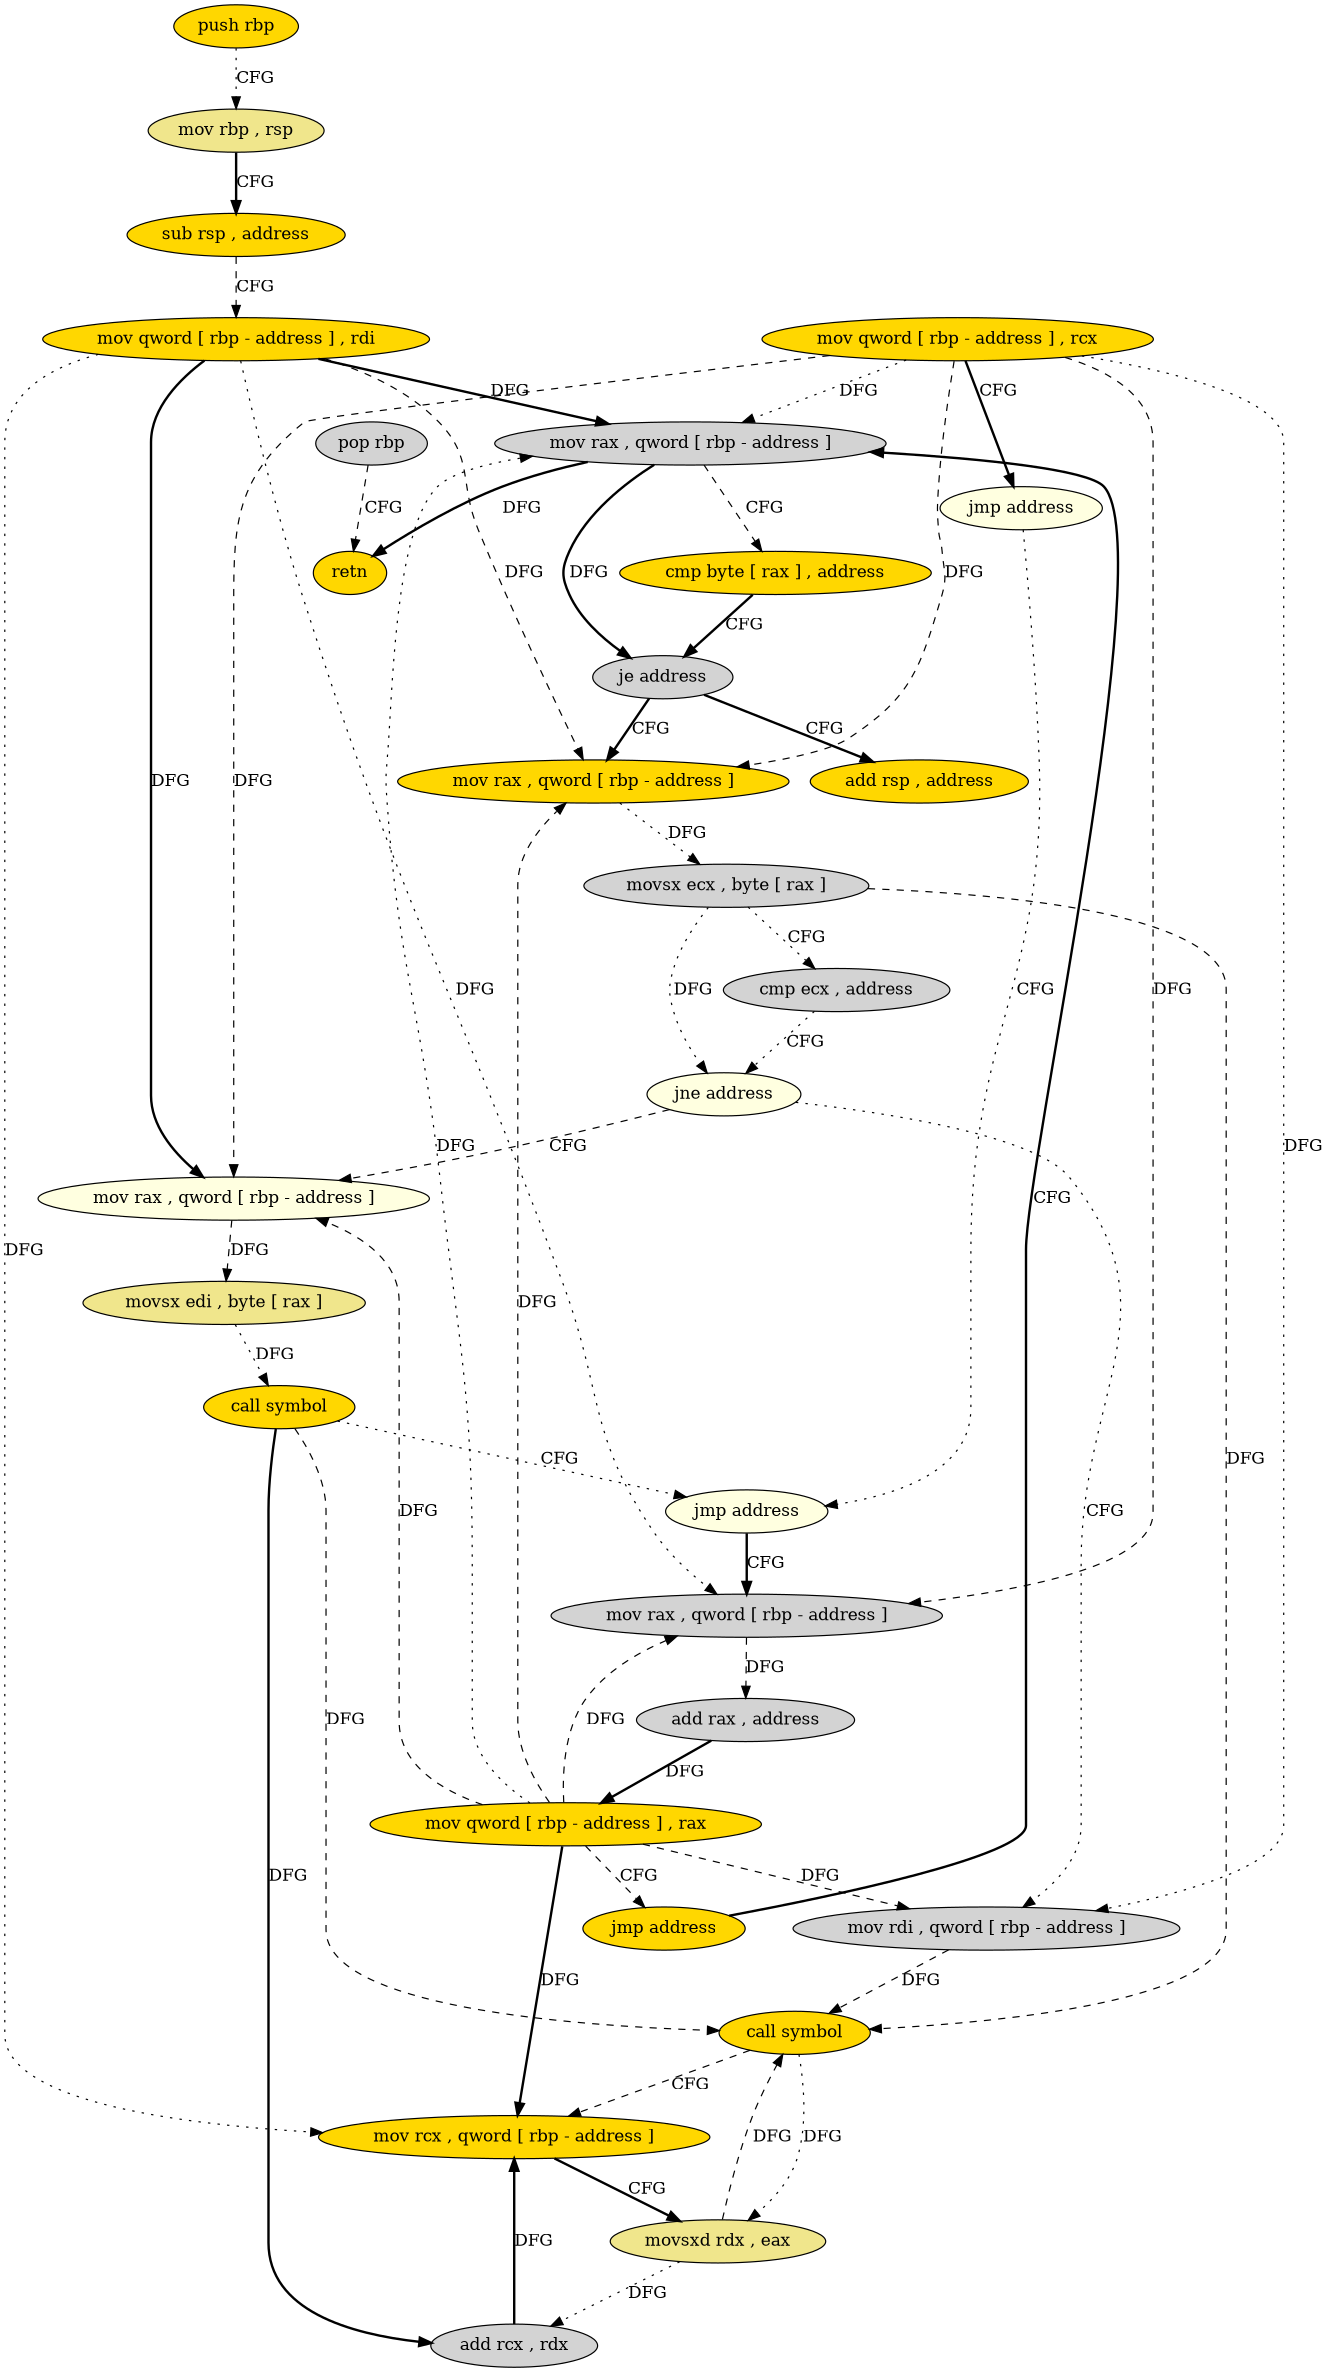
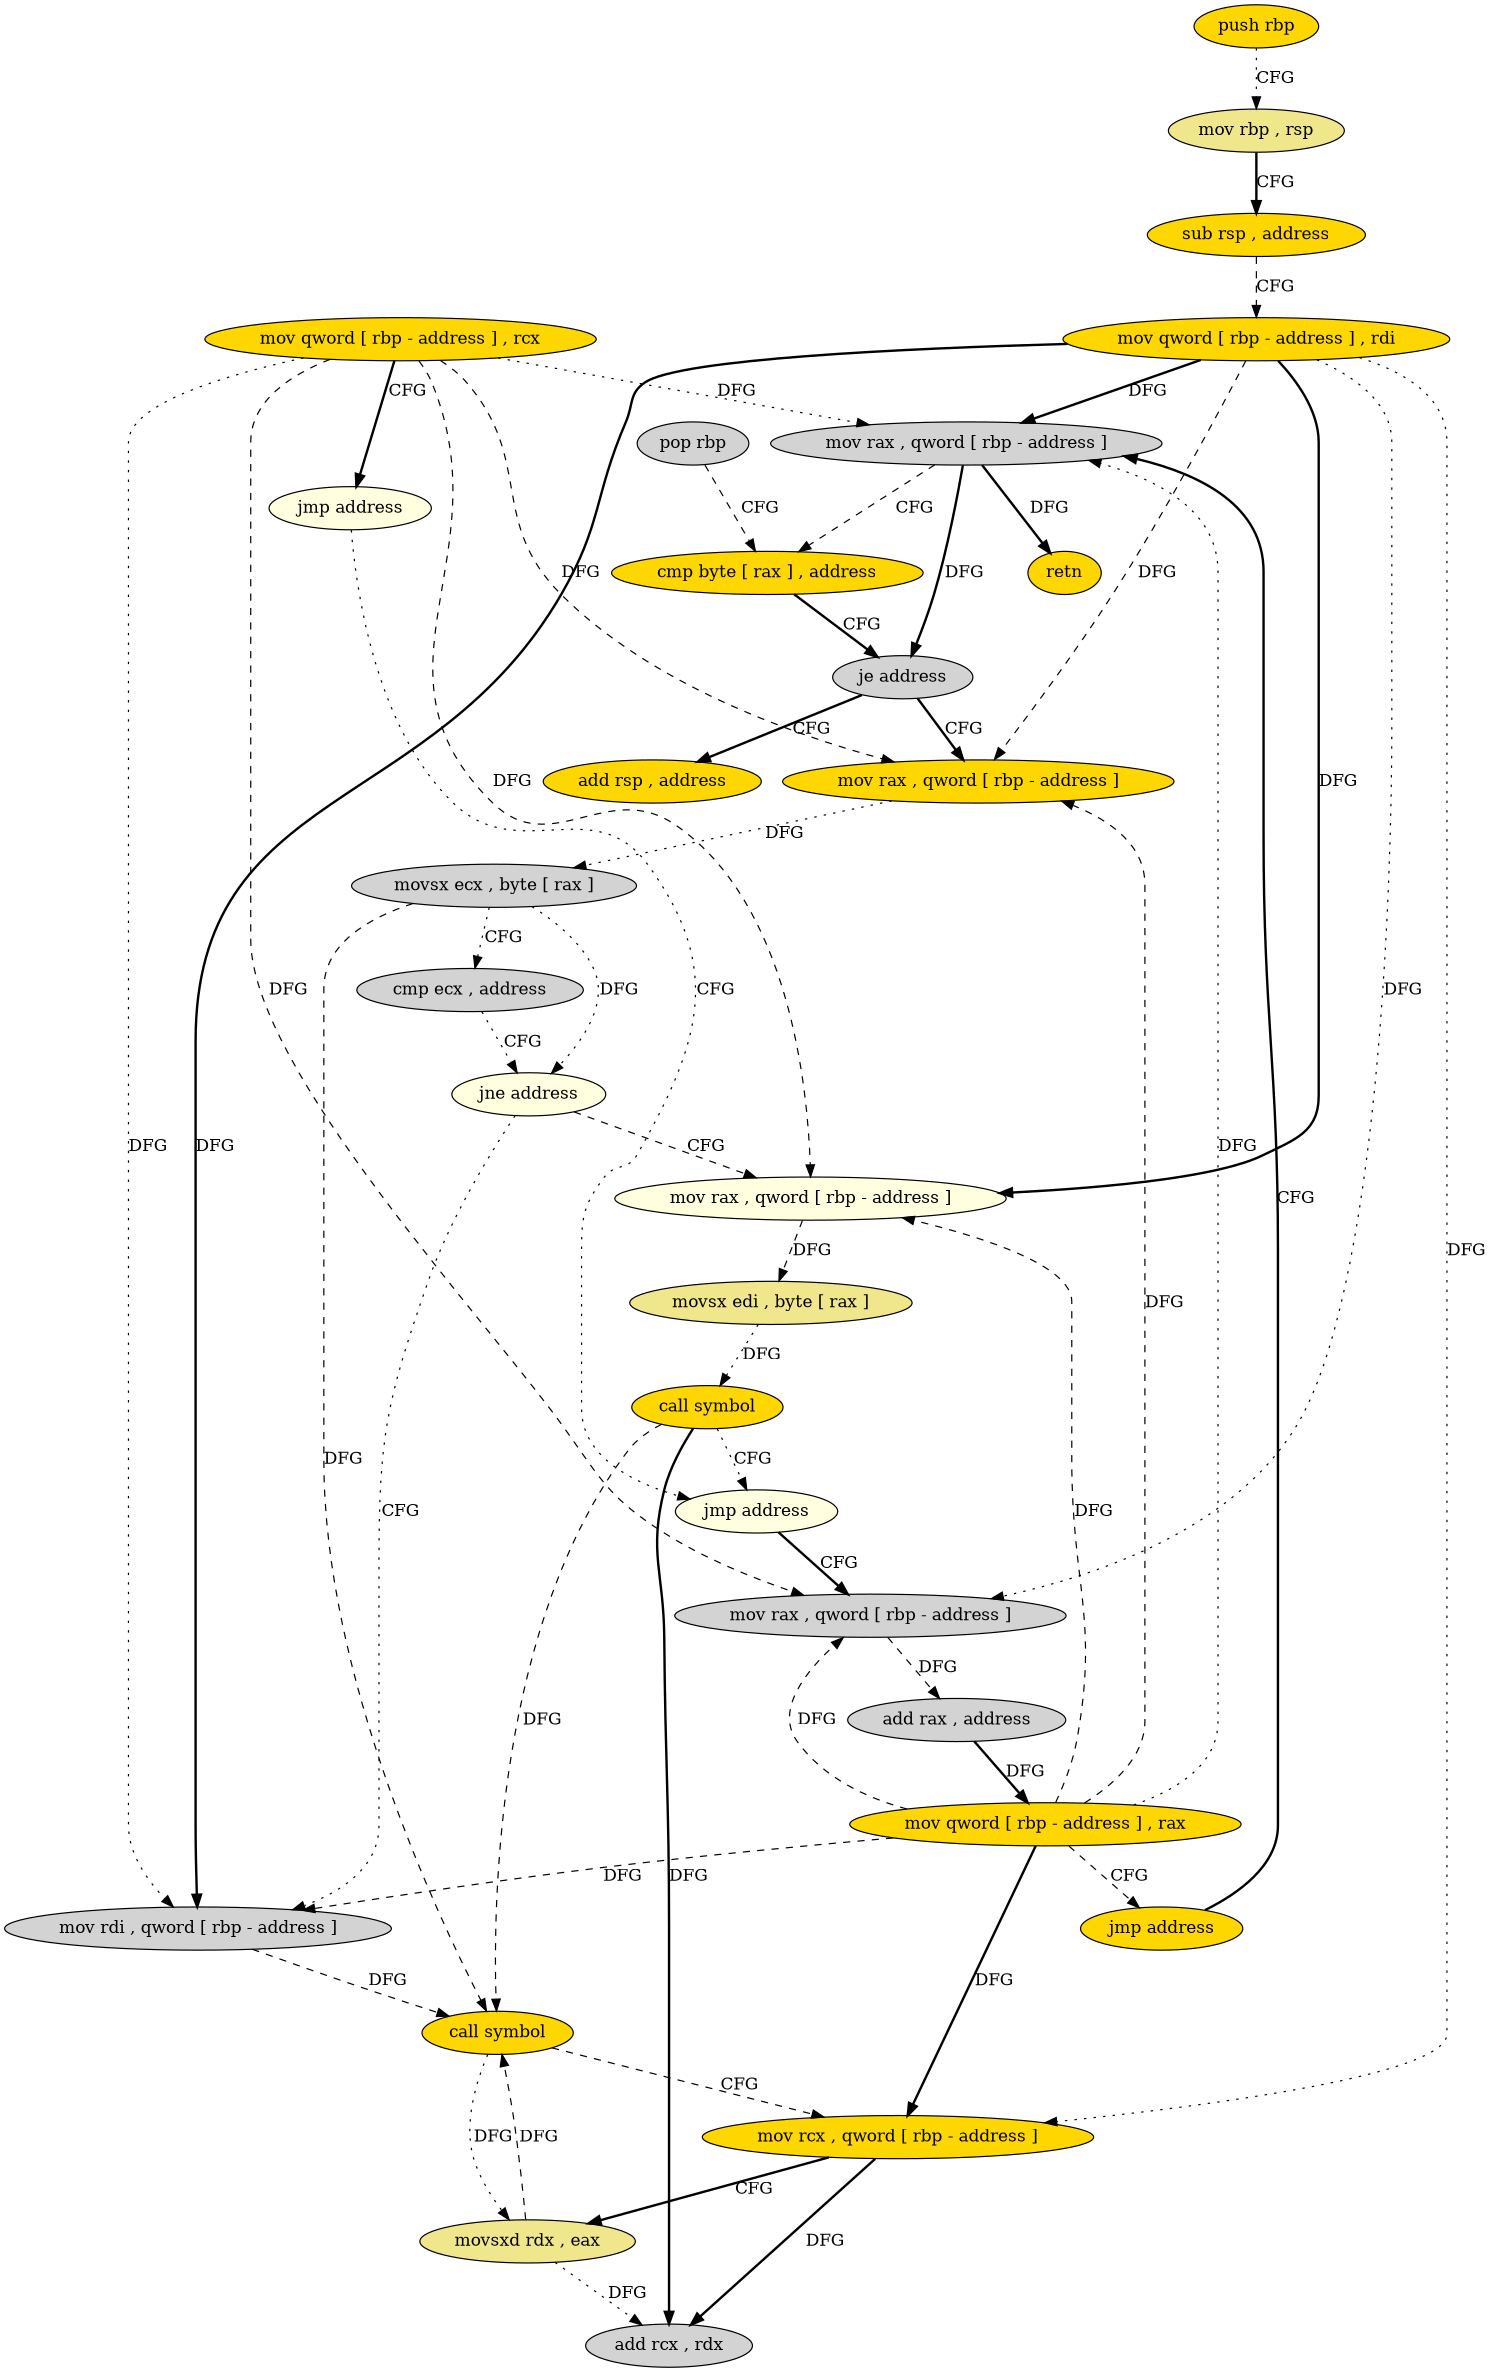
(362, 502) -> (727, 503)
none -> (266, 858)
(514, 2248) -> (788, 2238)
